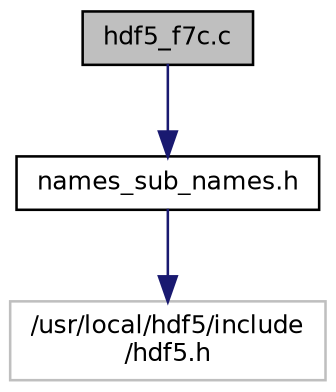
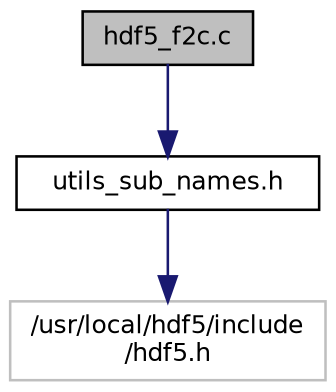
(168, 38) -> (168, 38)
(168, 183) -> (168, 183)
